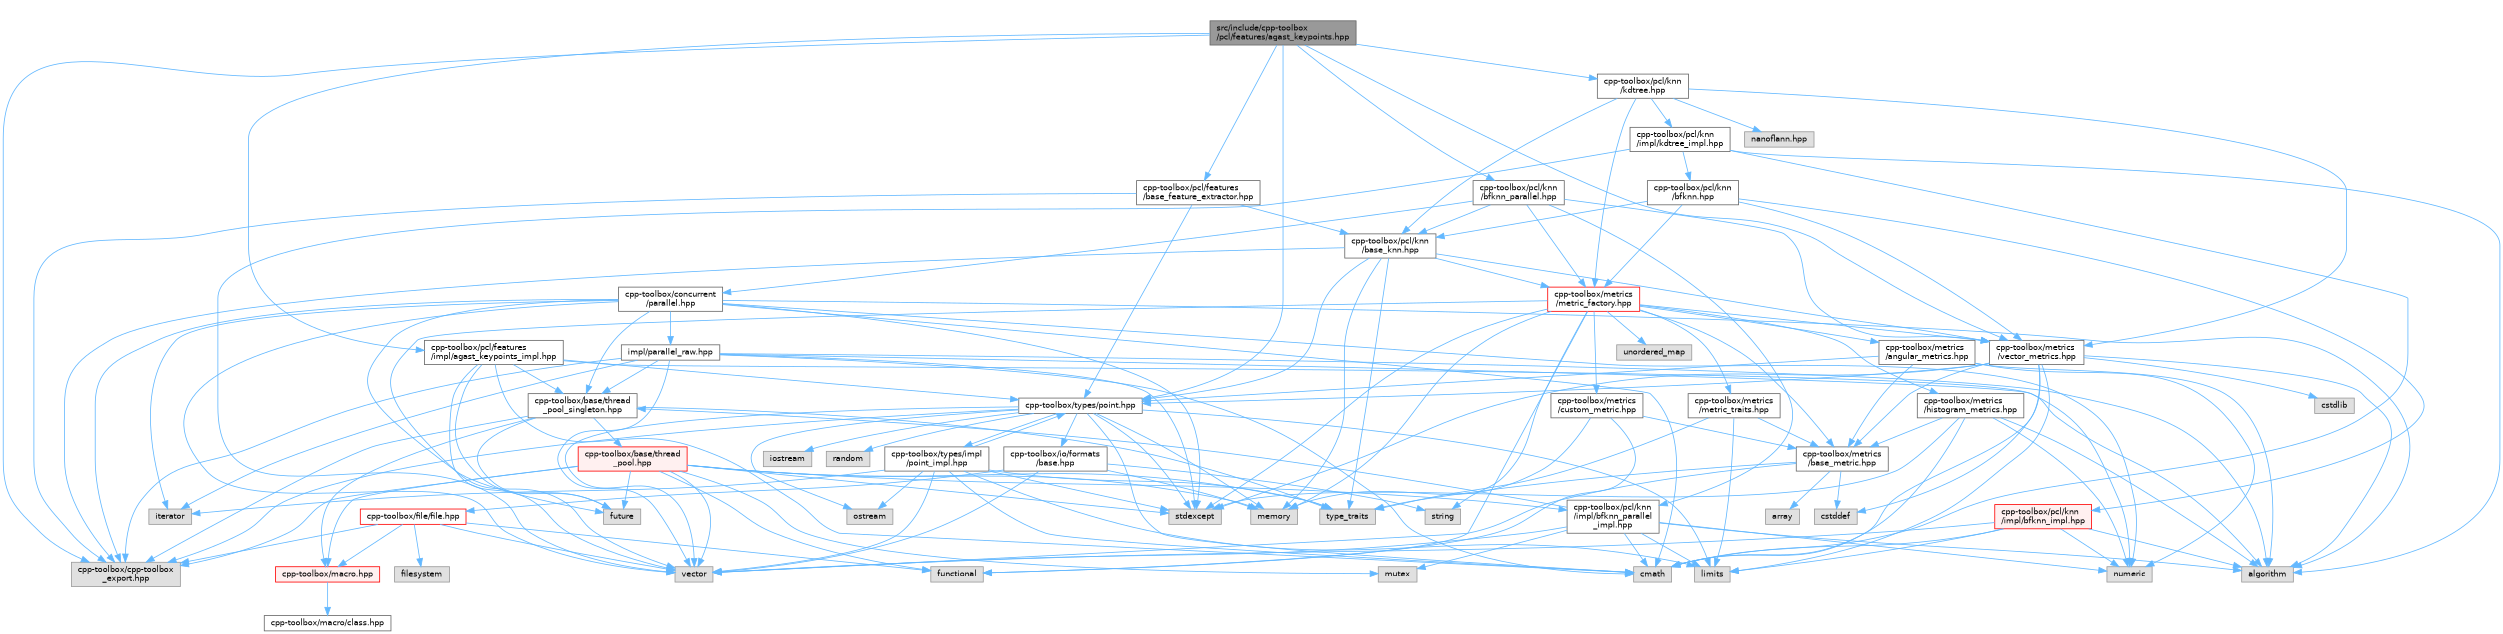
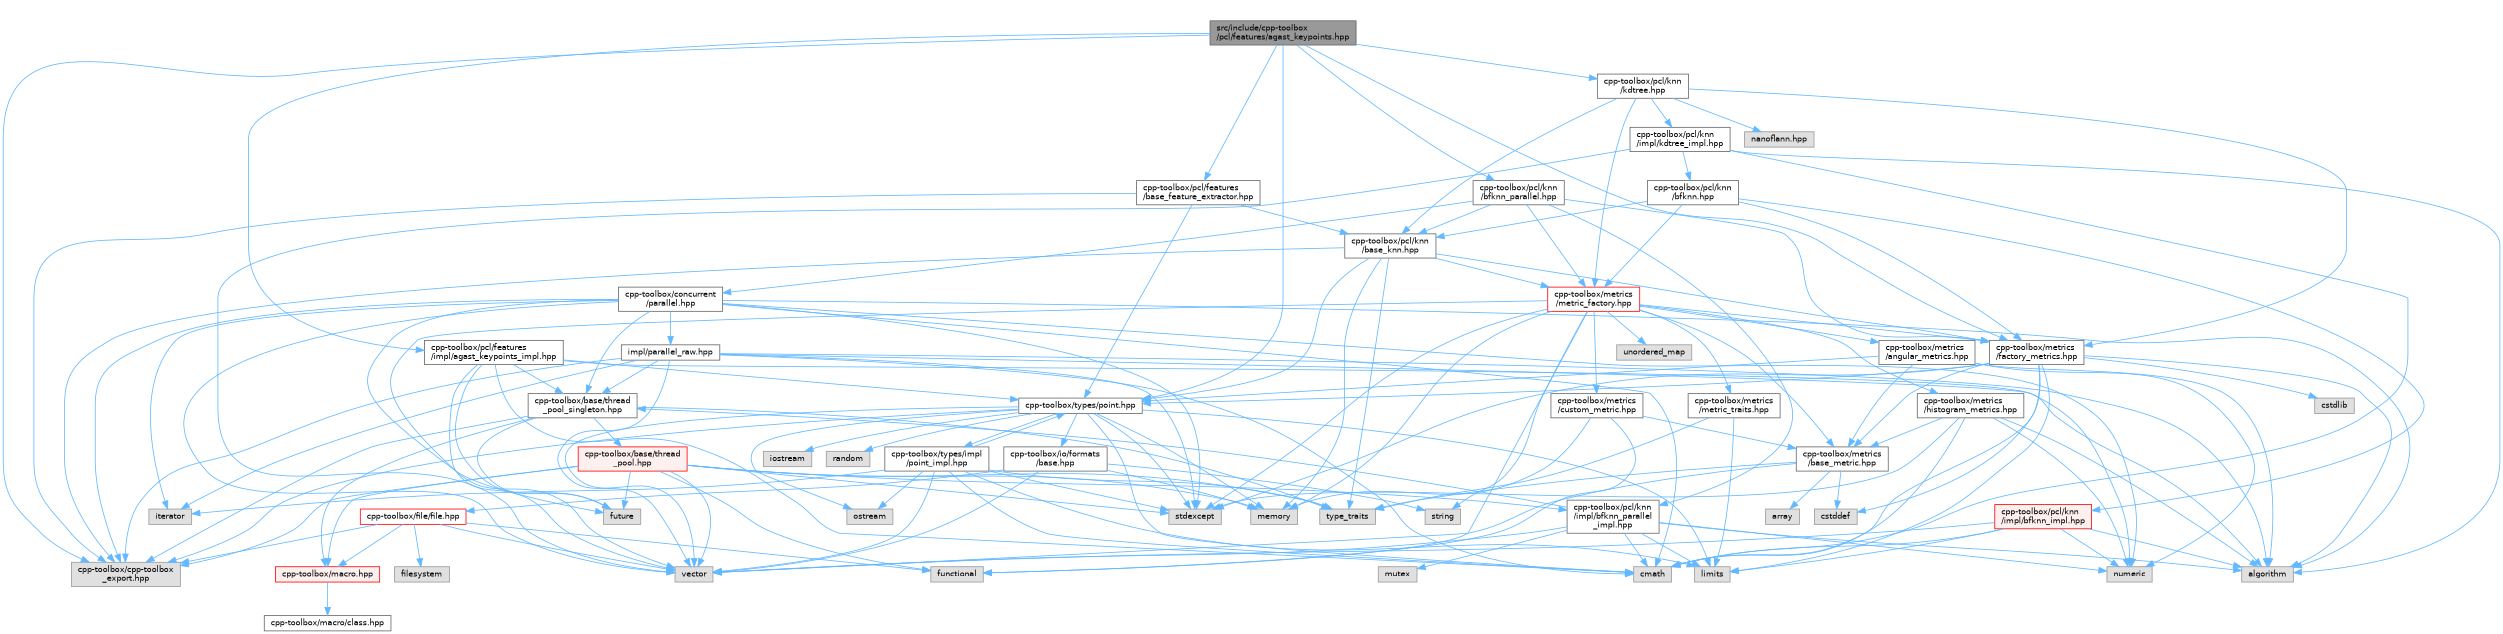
(2037, 352) -> (2037, 352)
(1783, 430) -> none
(1033, 564) -> none
